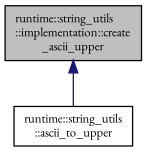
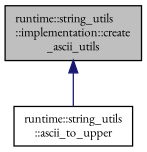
(73, 33) -> (73, 33)
